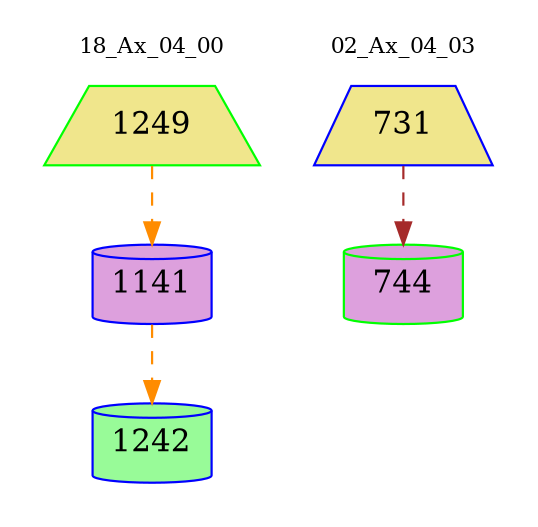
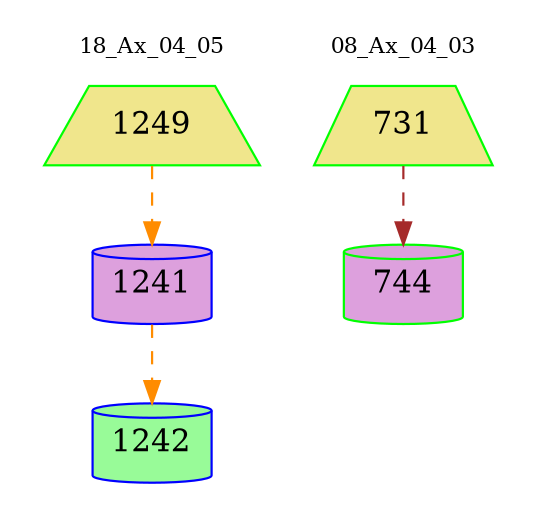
(152, 47) -> (152, 47)
(403, 47) -> (403, 47)
(403, 126) -> (403, 126)
(152, 284) -> (152, 284)
